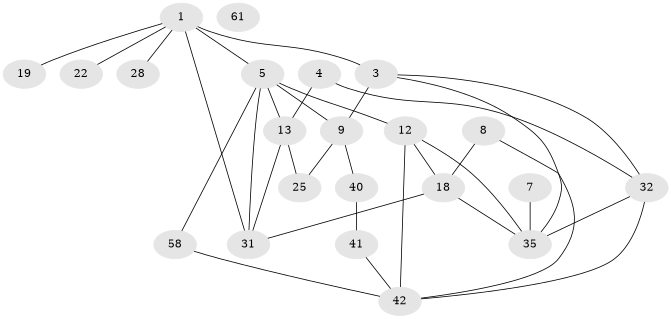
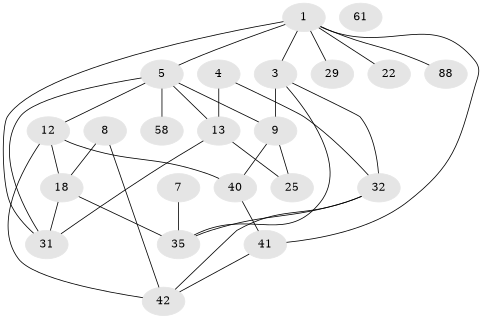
(24, 74) -> (332, 74)
(138, 74) -> (446, 74)
none -> (465, 122)
(478, 179) -> (142, 159)
(287, 275) -> none
